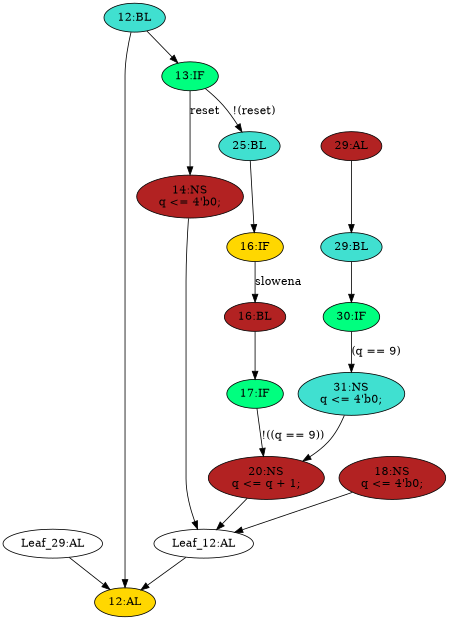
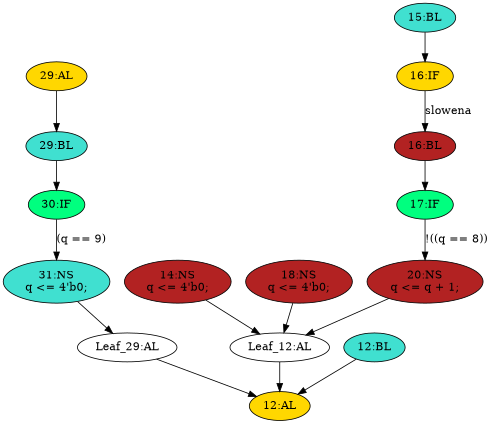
(190, 76) -> none
(249, 146) -> (425, 18)
(351, 146) -> (57, 76)
(293, 436) -> (457, 240)
(331, 439) -> (92, 315)
